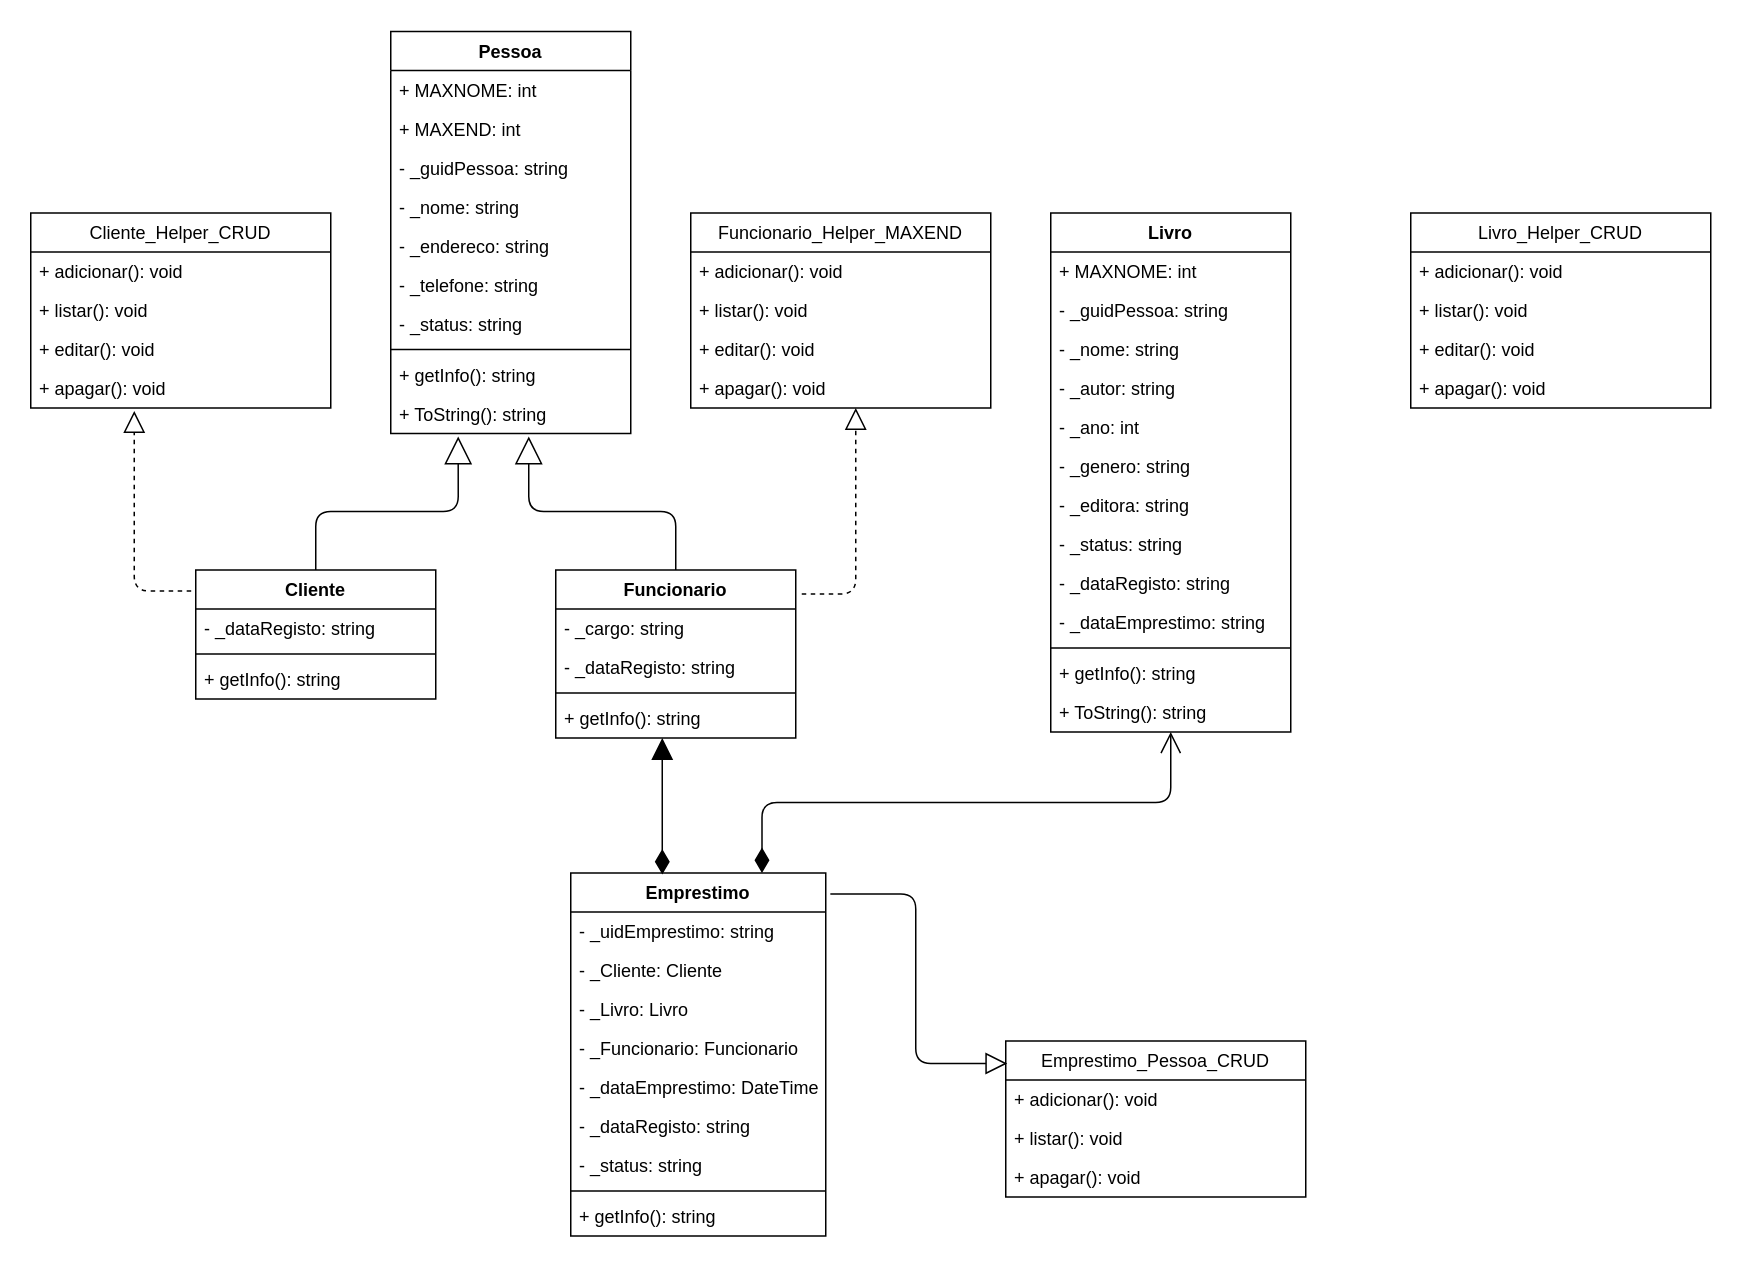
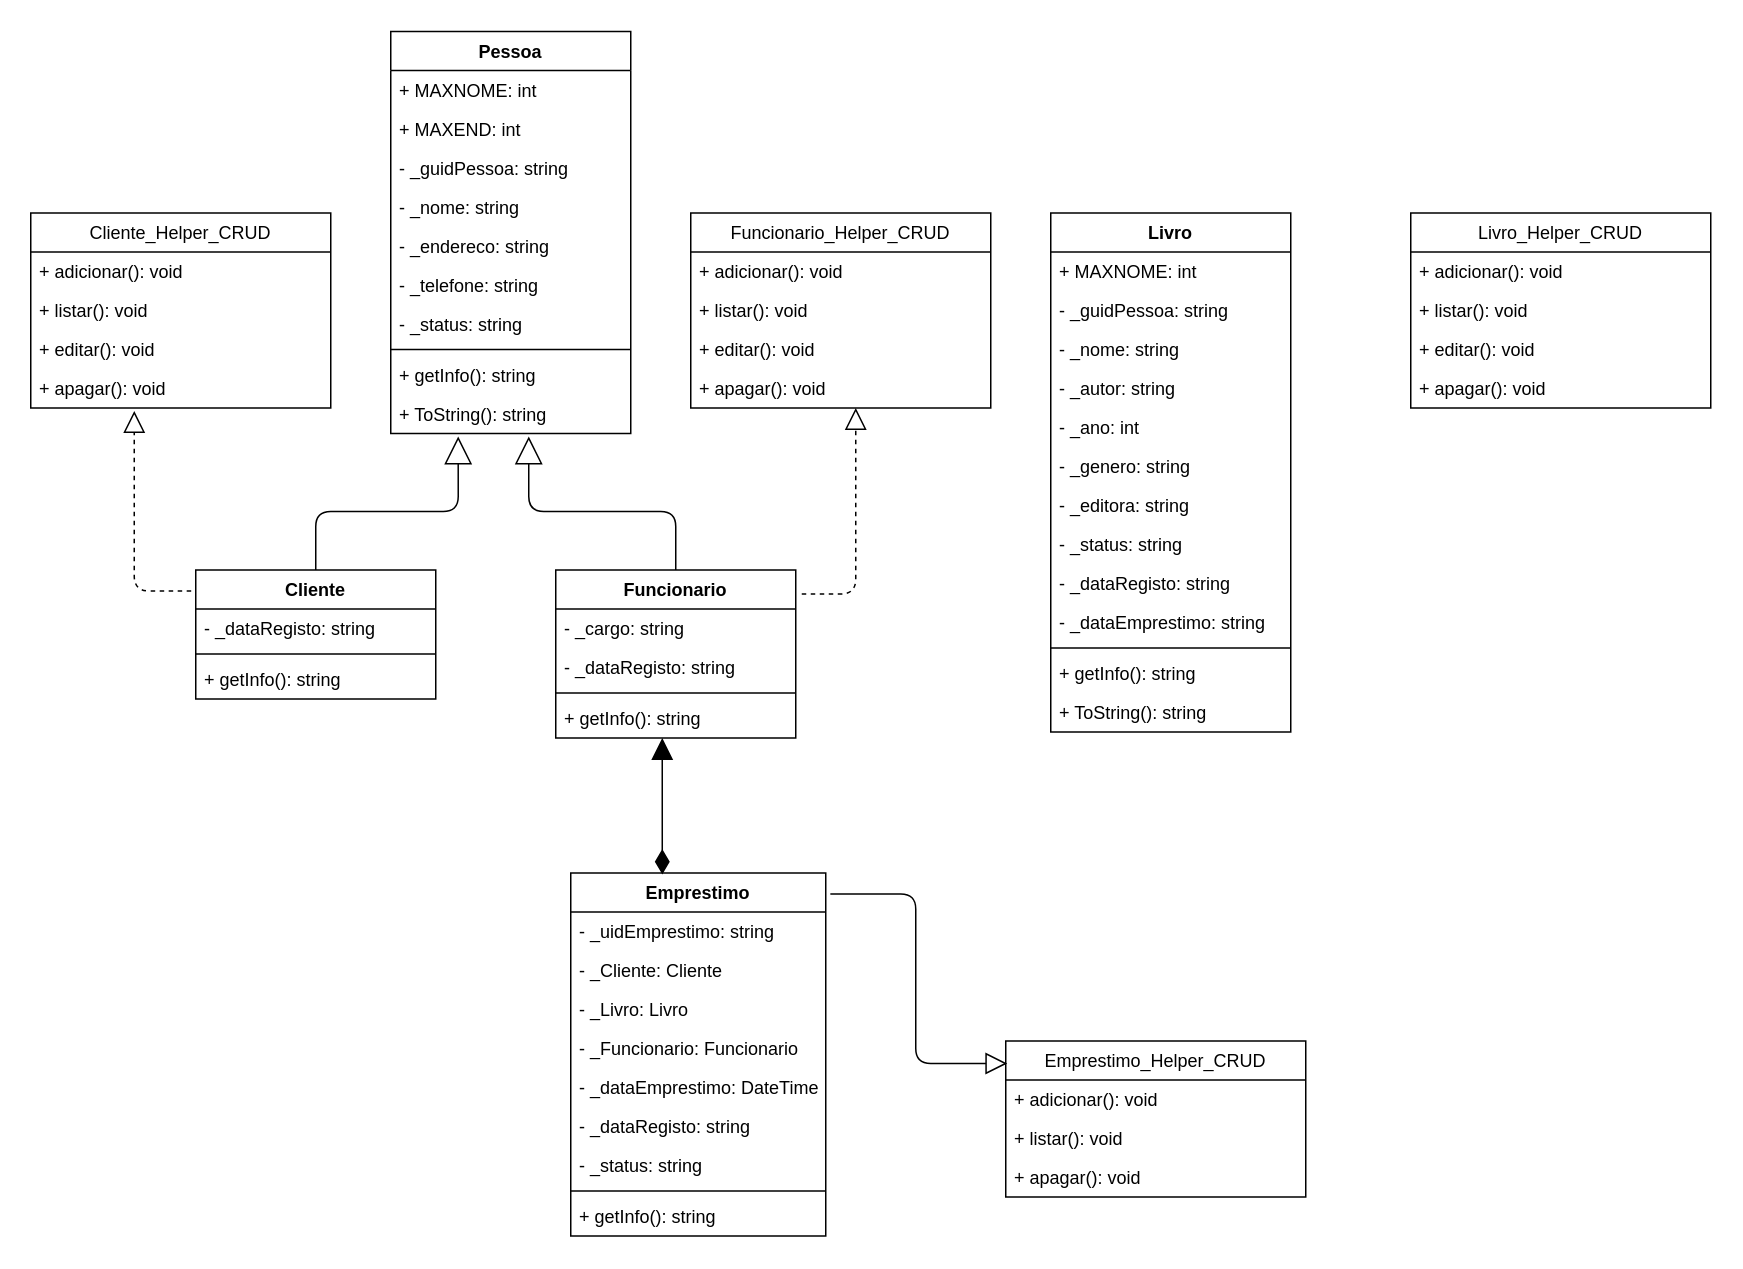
(840, 233) -> (840, 233)
(976, 803) -> none
(1155, 1061) -> (1155, 1061)
